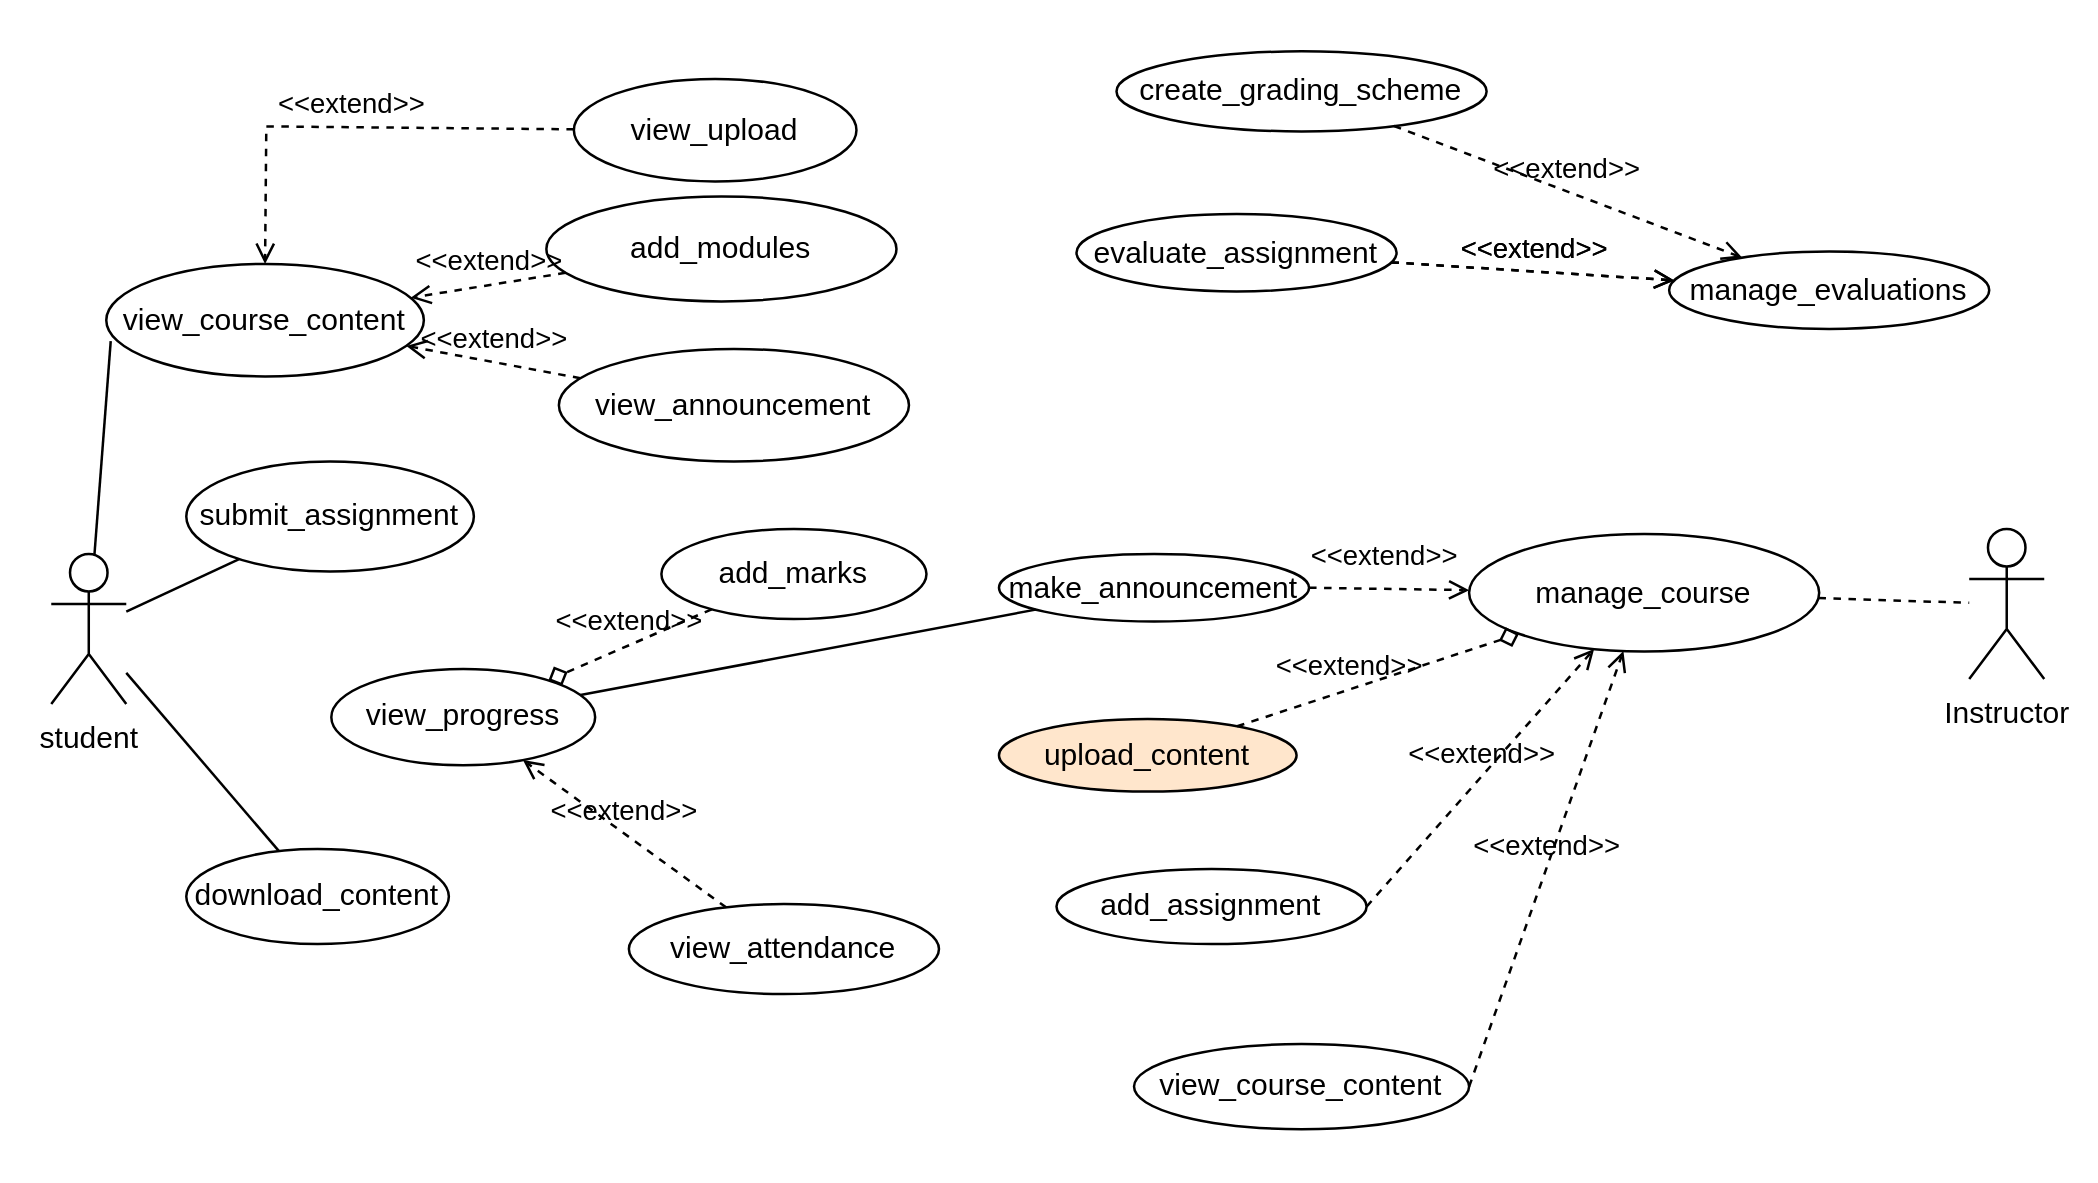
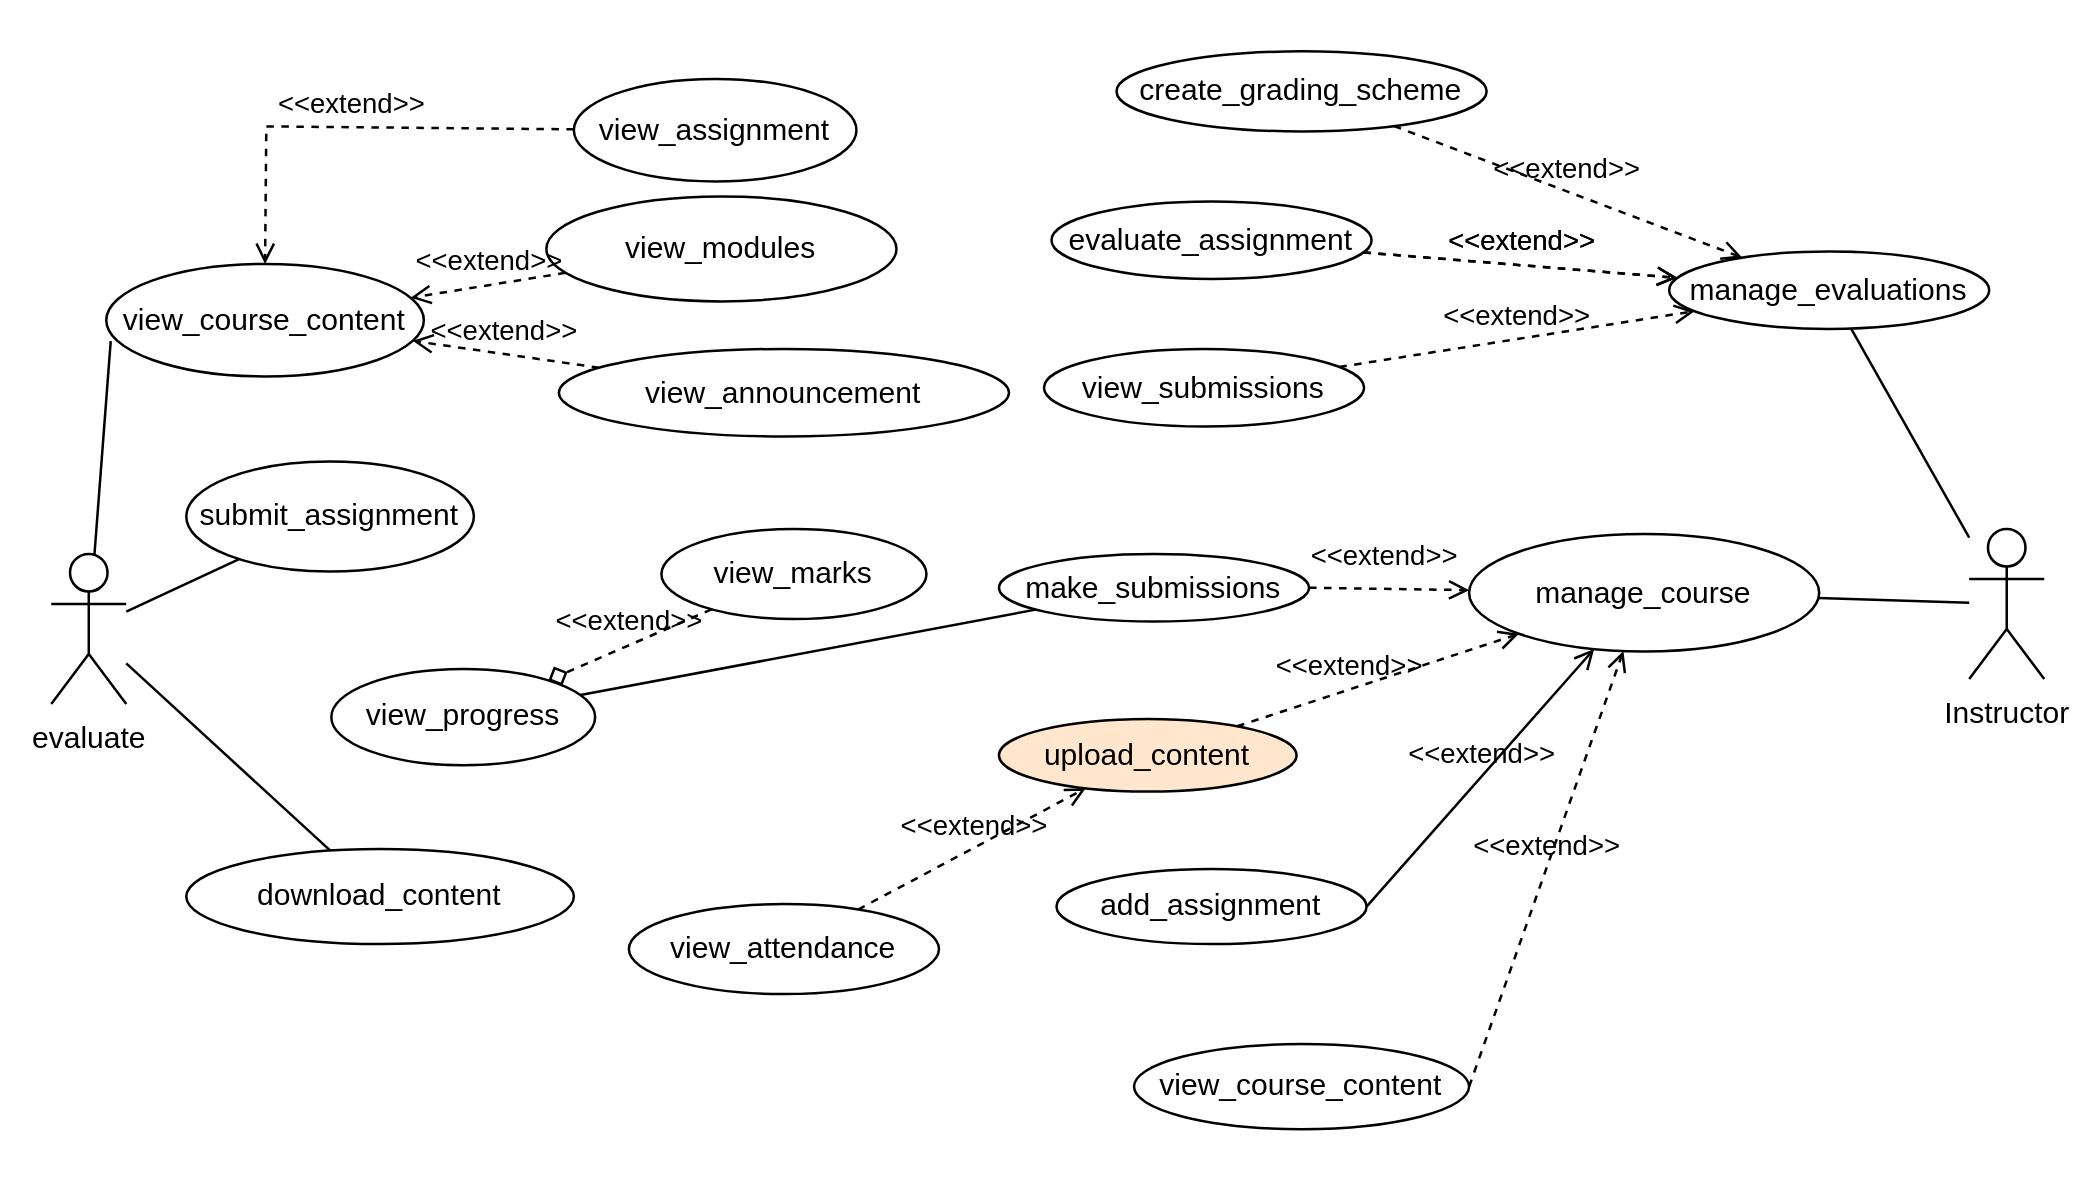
(715, 131) -> (715, 131)
(721, 249) -> (721, 249)
(1236, 253) -> (1211, 240)
none -> (1515, 339)
none -> (1204, 388)
(734, 405) -> (784, 393)
none -> (1910, 433)
(794, 574) -> (794, 574)
(1154, 589) -> (1154, 589)
(1894, 600) -> (1894, 600)
(1499, 640) -> (1506, 638)
(90, 739) -> (90, 739)
(1477, 781) -> (1477, 781)
(627, 835) -> (969, 850)
(318, 896) -> (380, 896)
